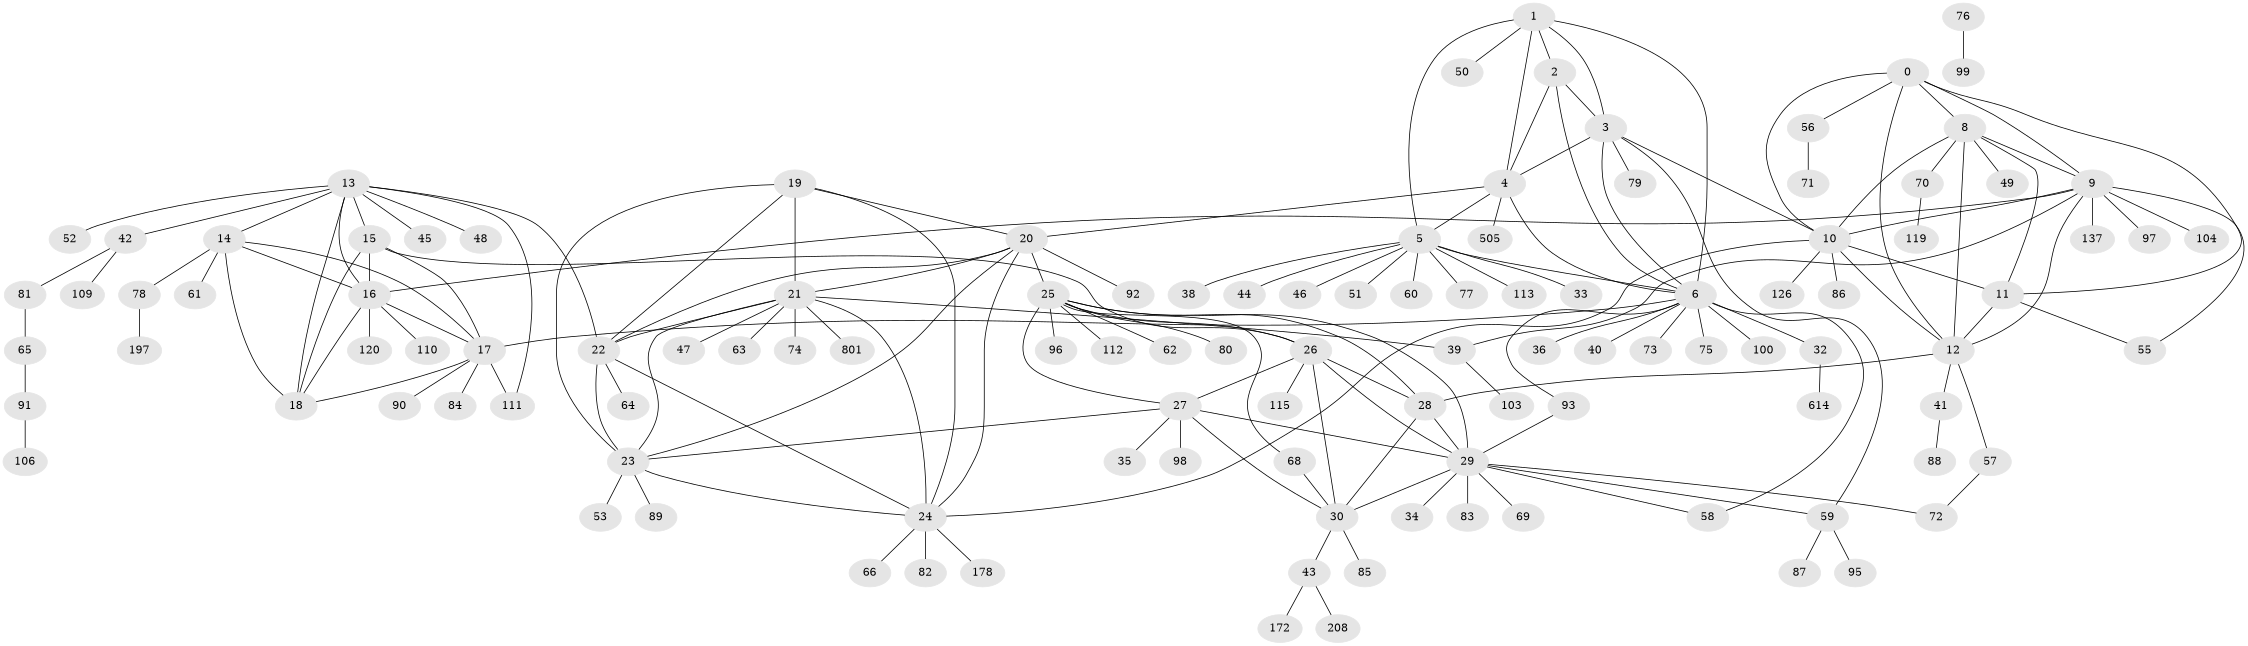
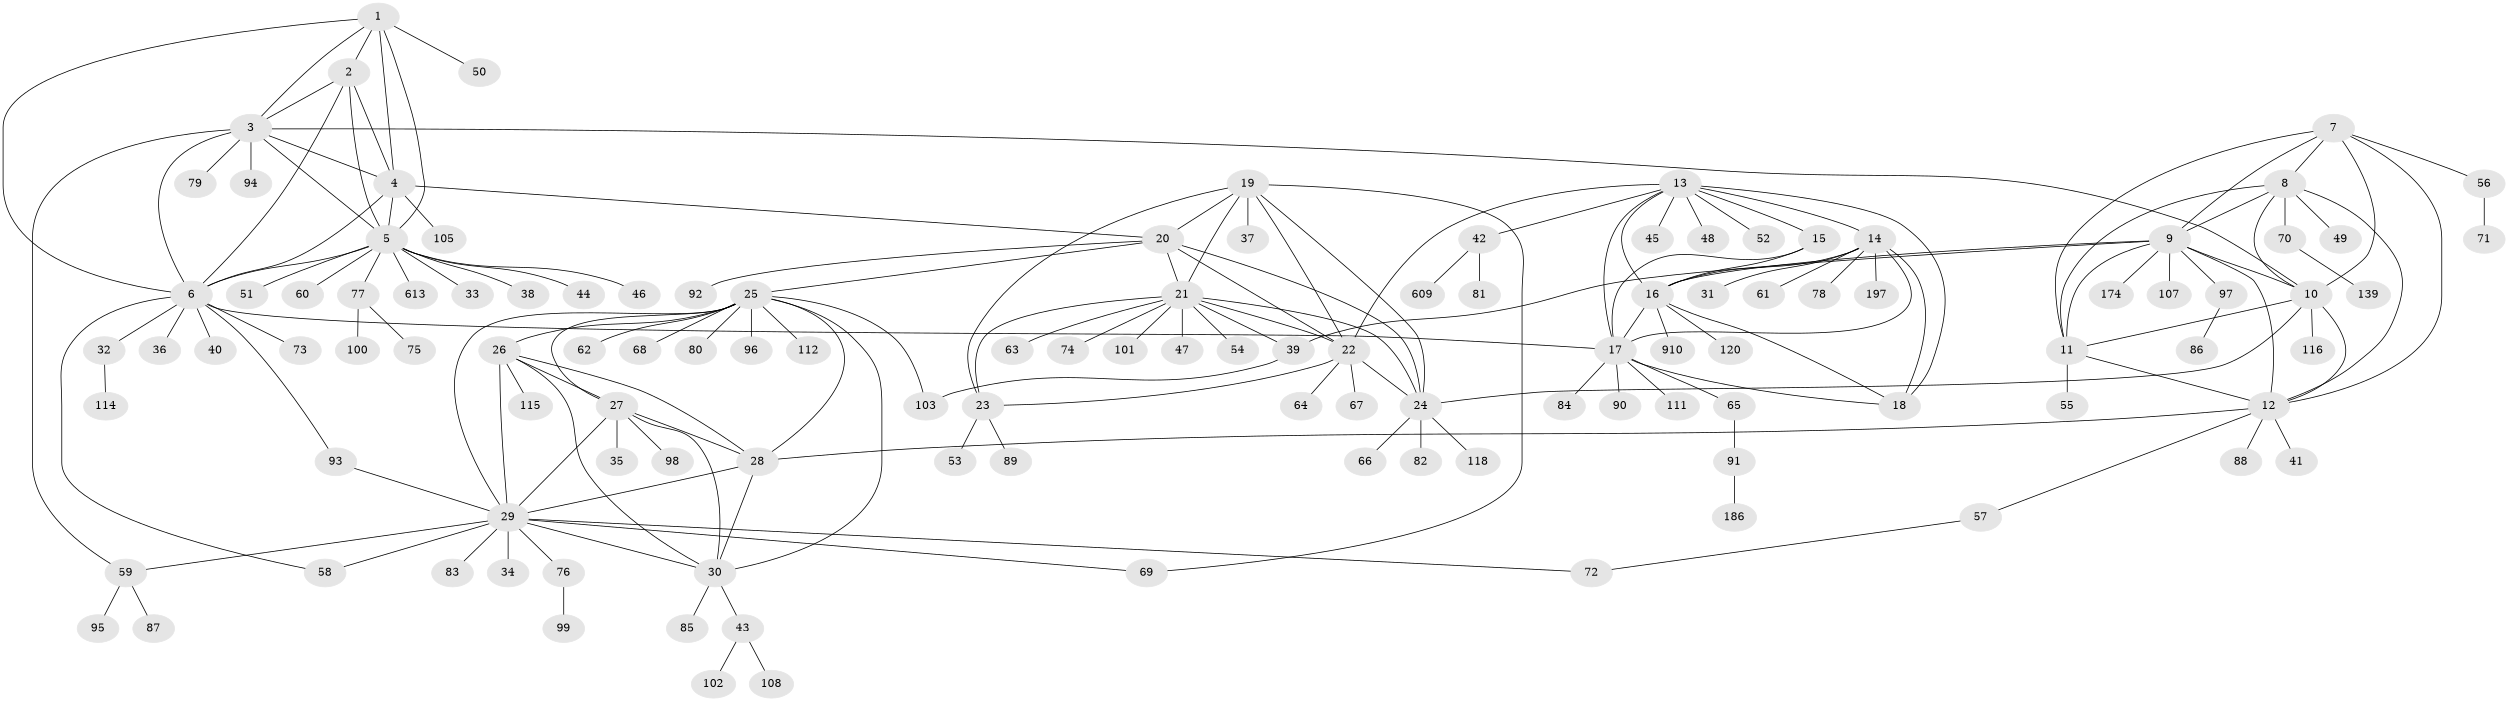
(1908, 73) -> (2334, 128)
none -> (358, 158)
none -> (251, 184)
none -> (319, 184)
(516, 237) -> (1607, 252)
none -> (1248, 239)
(1490, 239) -> (444, 239)
(1916, 239) -> (2368, 295)
(2092, 239) -> (2169, 295)
(2207, 239) -> (2111, 295)
(848, 256) -> none
(2243, 257) -> (2089, 274)
(1835, 269) -> (2211, 324)
(82, 295) -> (1422, 295)
(1524, 295) -> (415, 295)
none -> (1708, 295)
(1782, 295) -> (2313, 351)
none -> (865, 319)
(324, 320) -> none
(25, 323) -> (1675, 378)
(139, 323) -> (1876, 267)
(1701, 323) -> (392, 328)
(1729, 323) -> (358, 326)
(428, 351) -> (1673, 351)
(852, 351) -> (1125, 351)
none -> (1238, 351)
(848, 383) -> none
none -> (1357, 406)
(1819, 406) -> (106, 406)
none -> (1522, 412)
(904, 434) -> (698, 437)
(1938, 434) -> (2255, 434)
(25, 462) -> (1734, 517)
(1316, 490) -> (882, 437)
(774, 500) -> none
none -> (536, 545)
(983, 573) -> (1478, 462)
(1280, 629) -> (714, 684)
(1338, 629) -> (771, 684)
